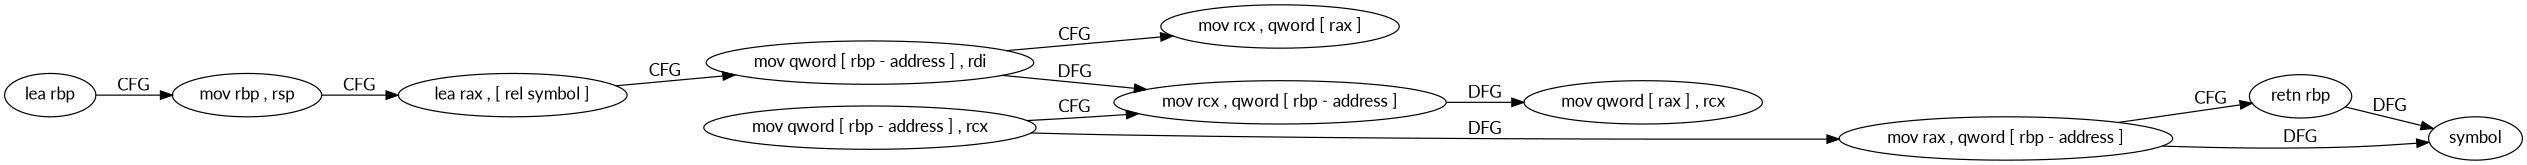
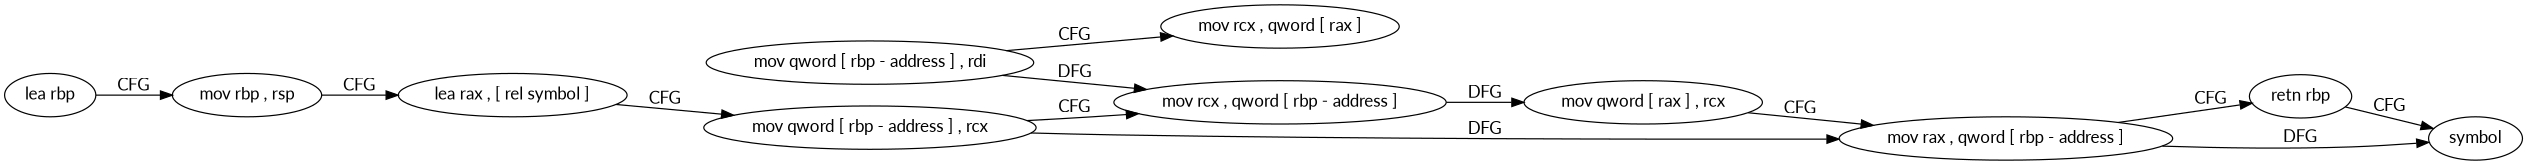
(669, 81) -> (669, 109)
(2390, 107) -> (2390, 107)
none -> (1805, 118)
